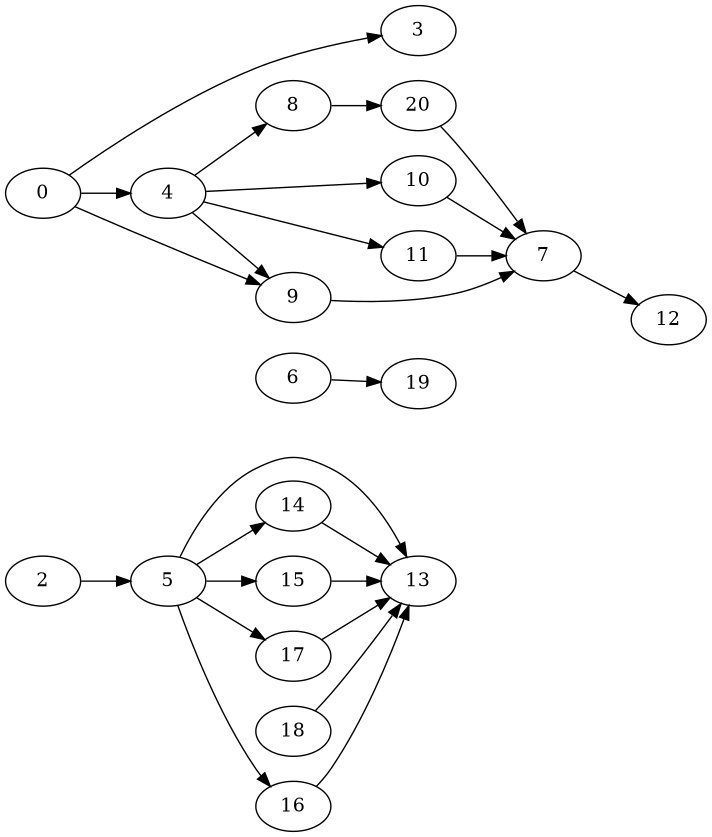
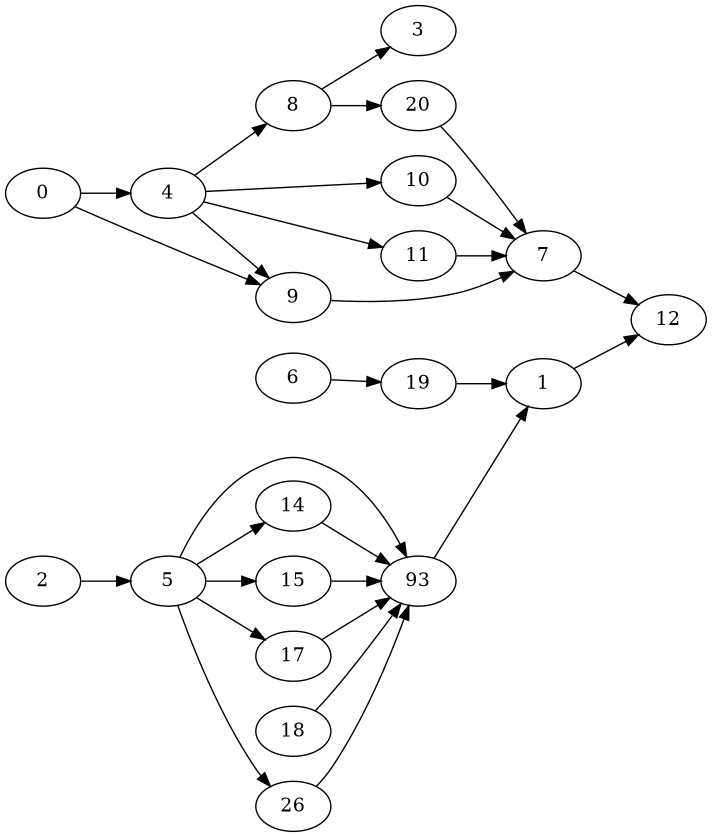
(210, 89) -> (350, 72)
none -> (544, 384)
(418, 581) -> (418, 581)
(293, 806) -> (293, 806)
